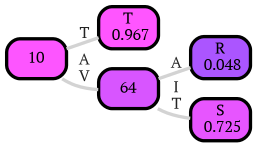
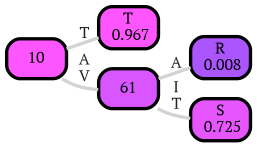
(221, 58) -> (221, 58)
(129, 89) -> (129, 89)
